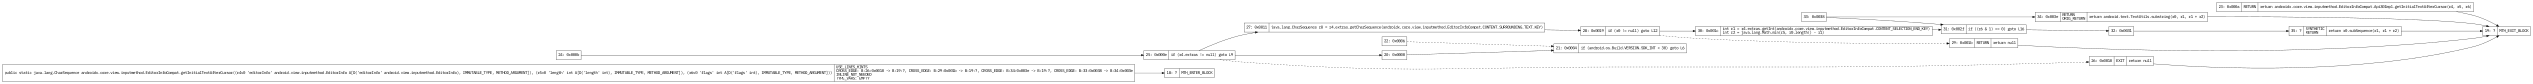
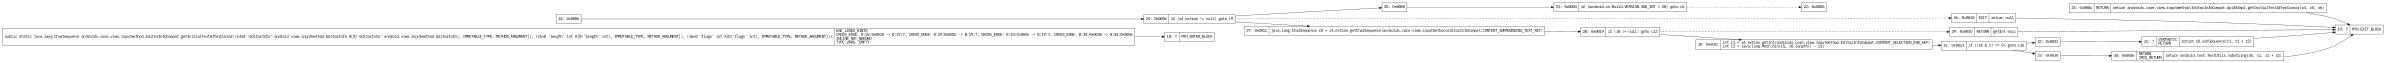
(1884, 20) -> (2023, 52)
(2004, 43) -> (2004, 32)
(1479, 44) -> (1743, 7)
